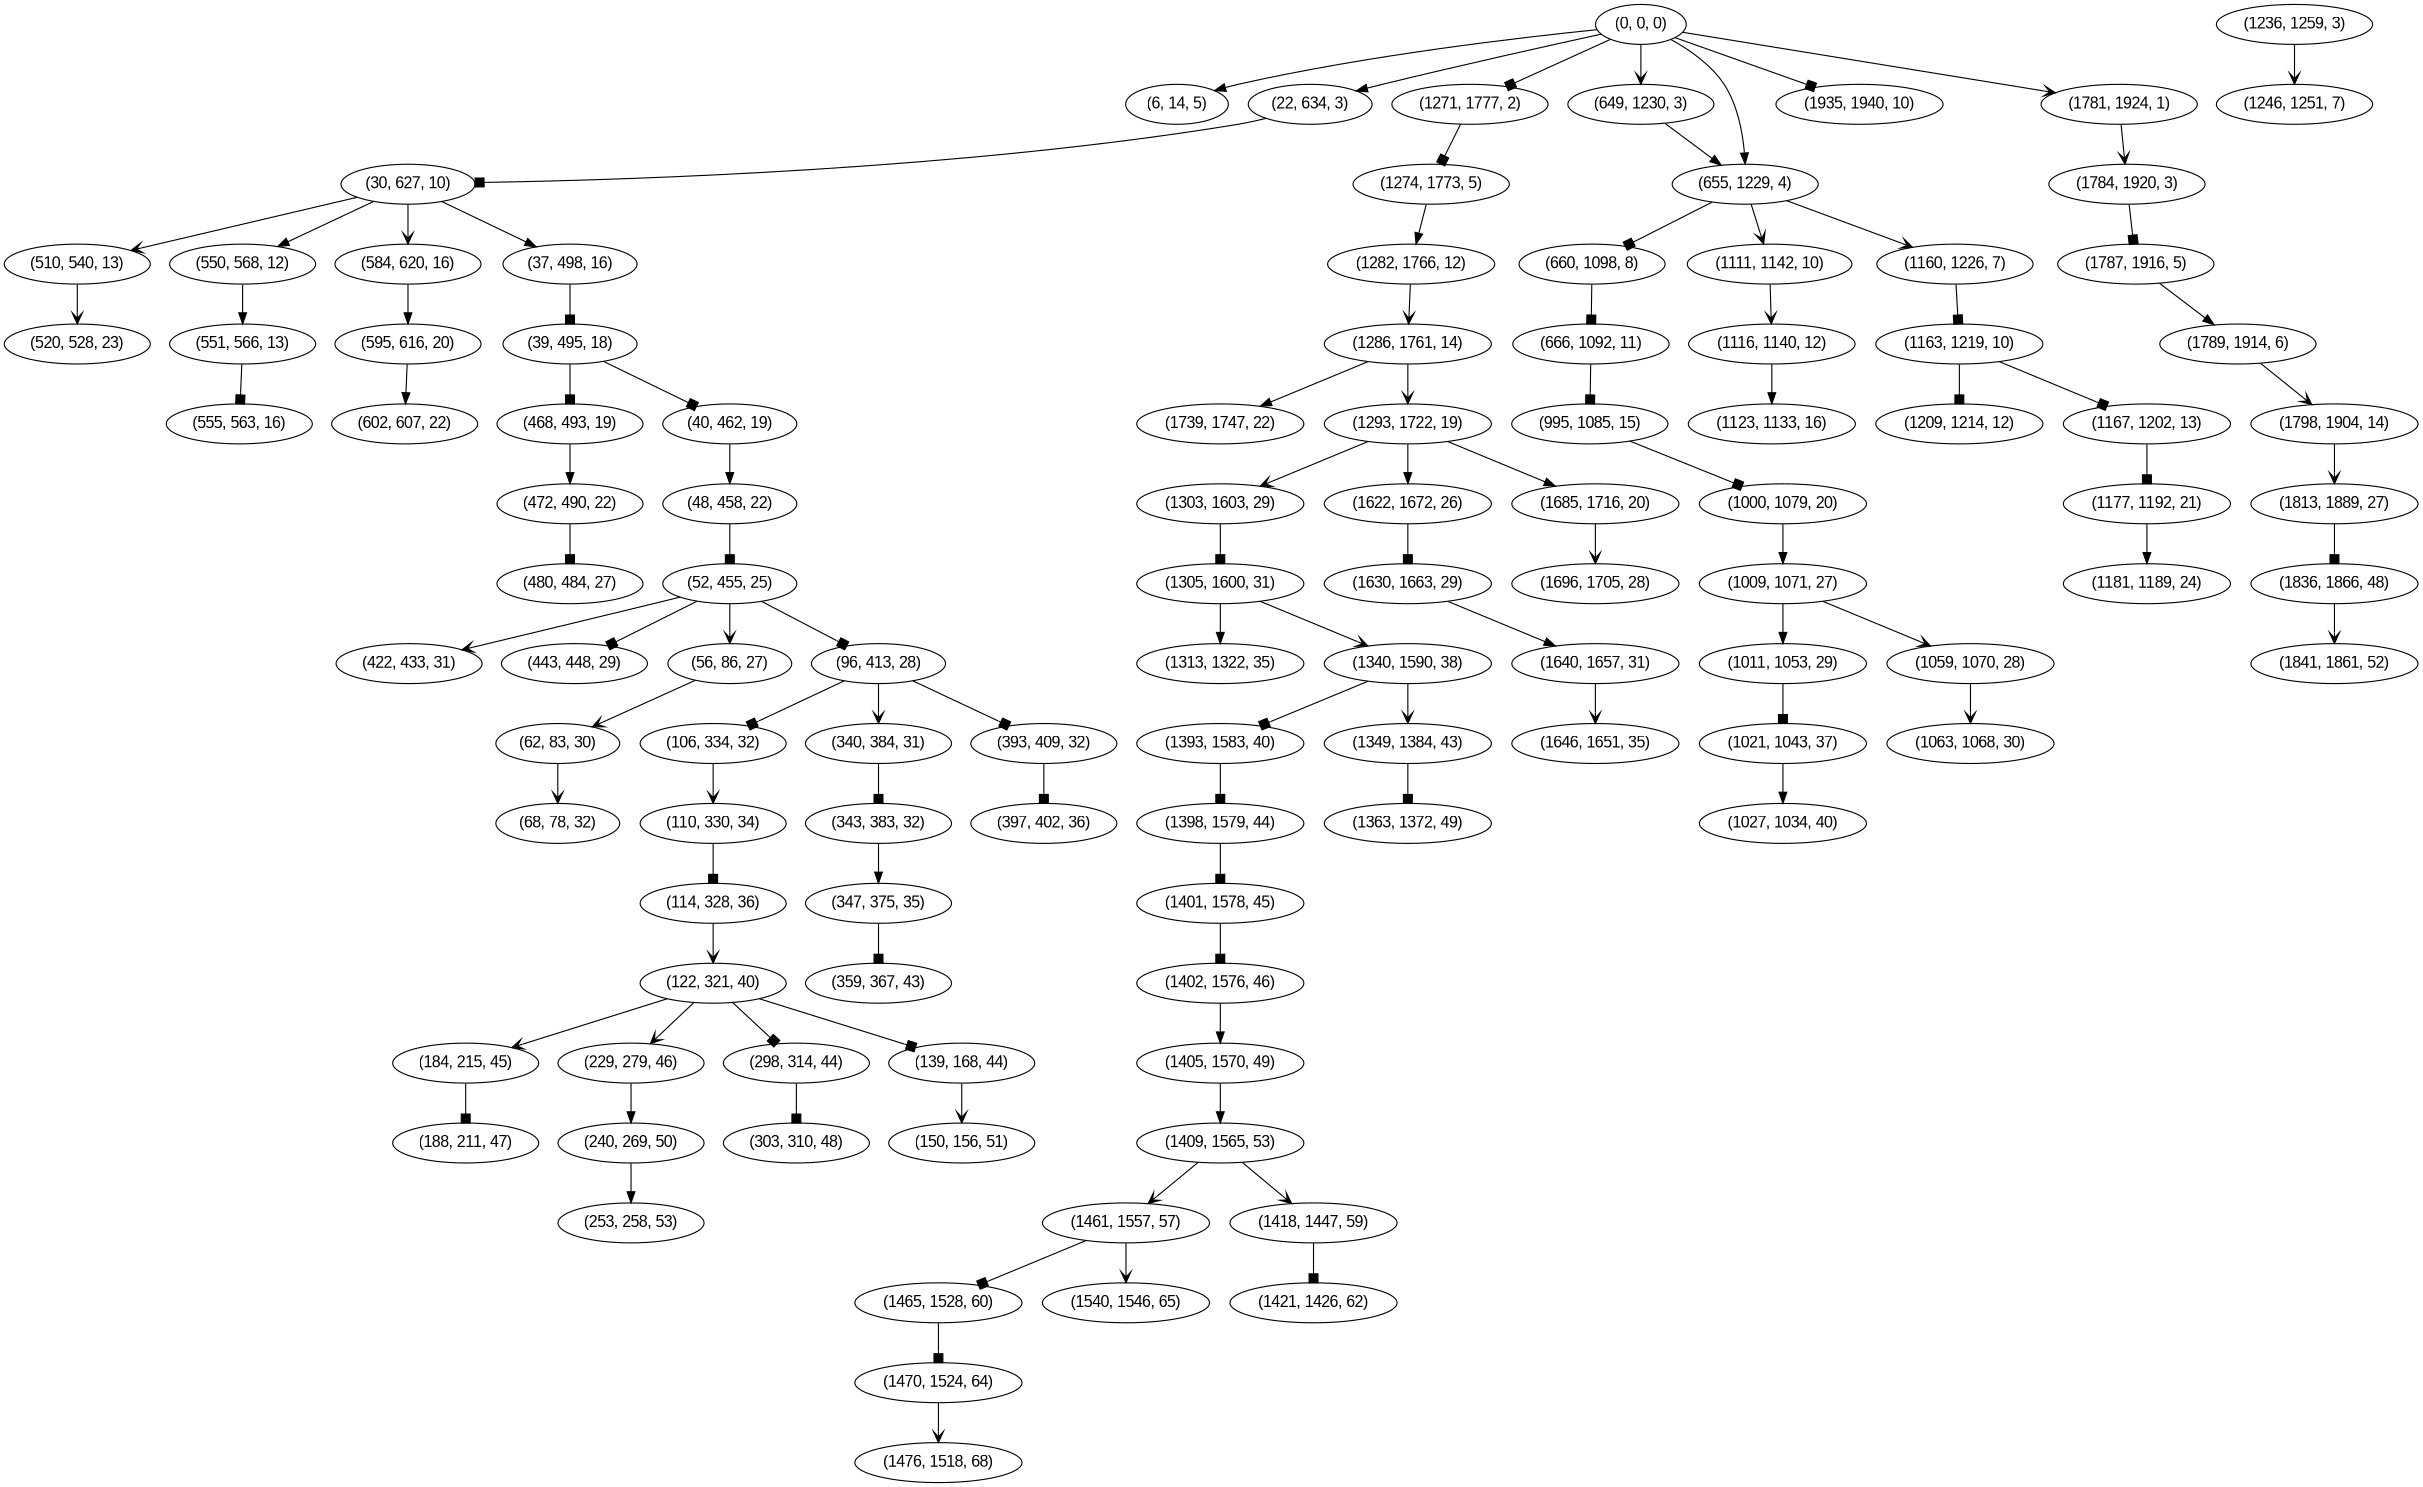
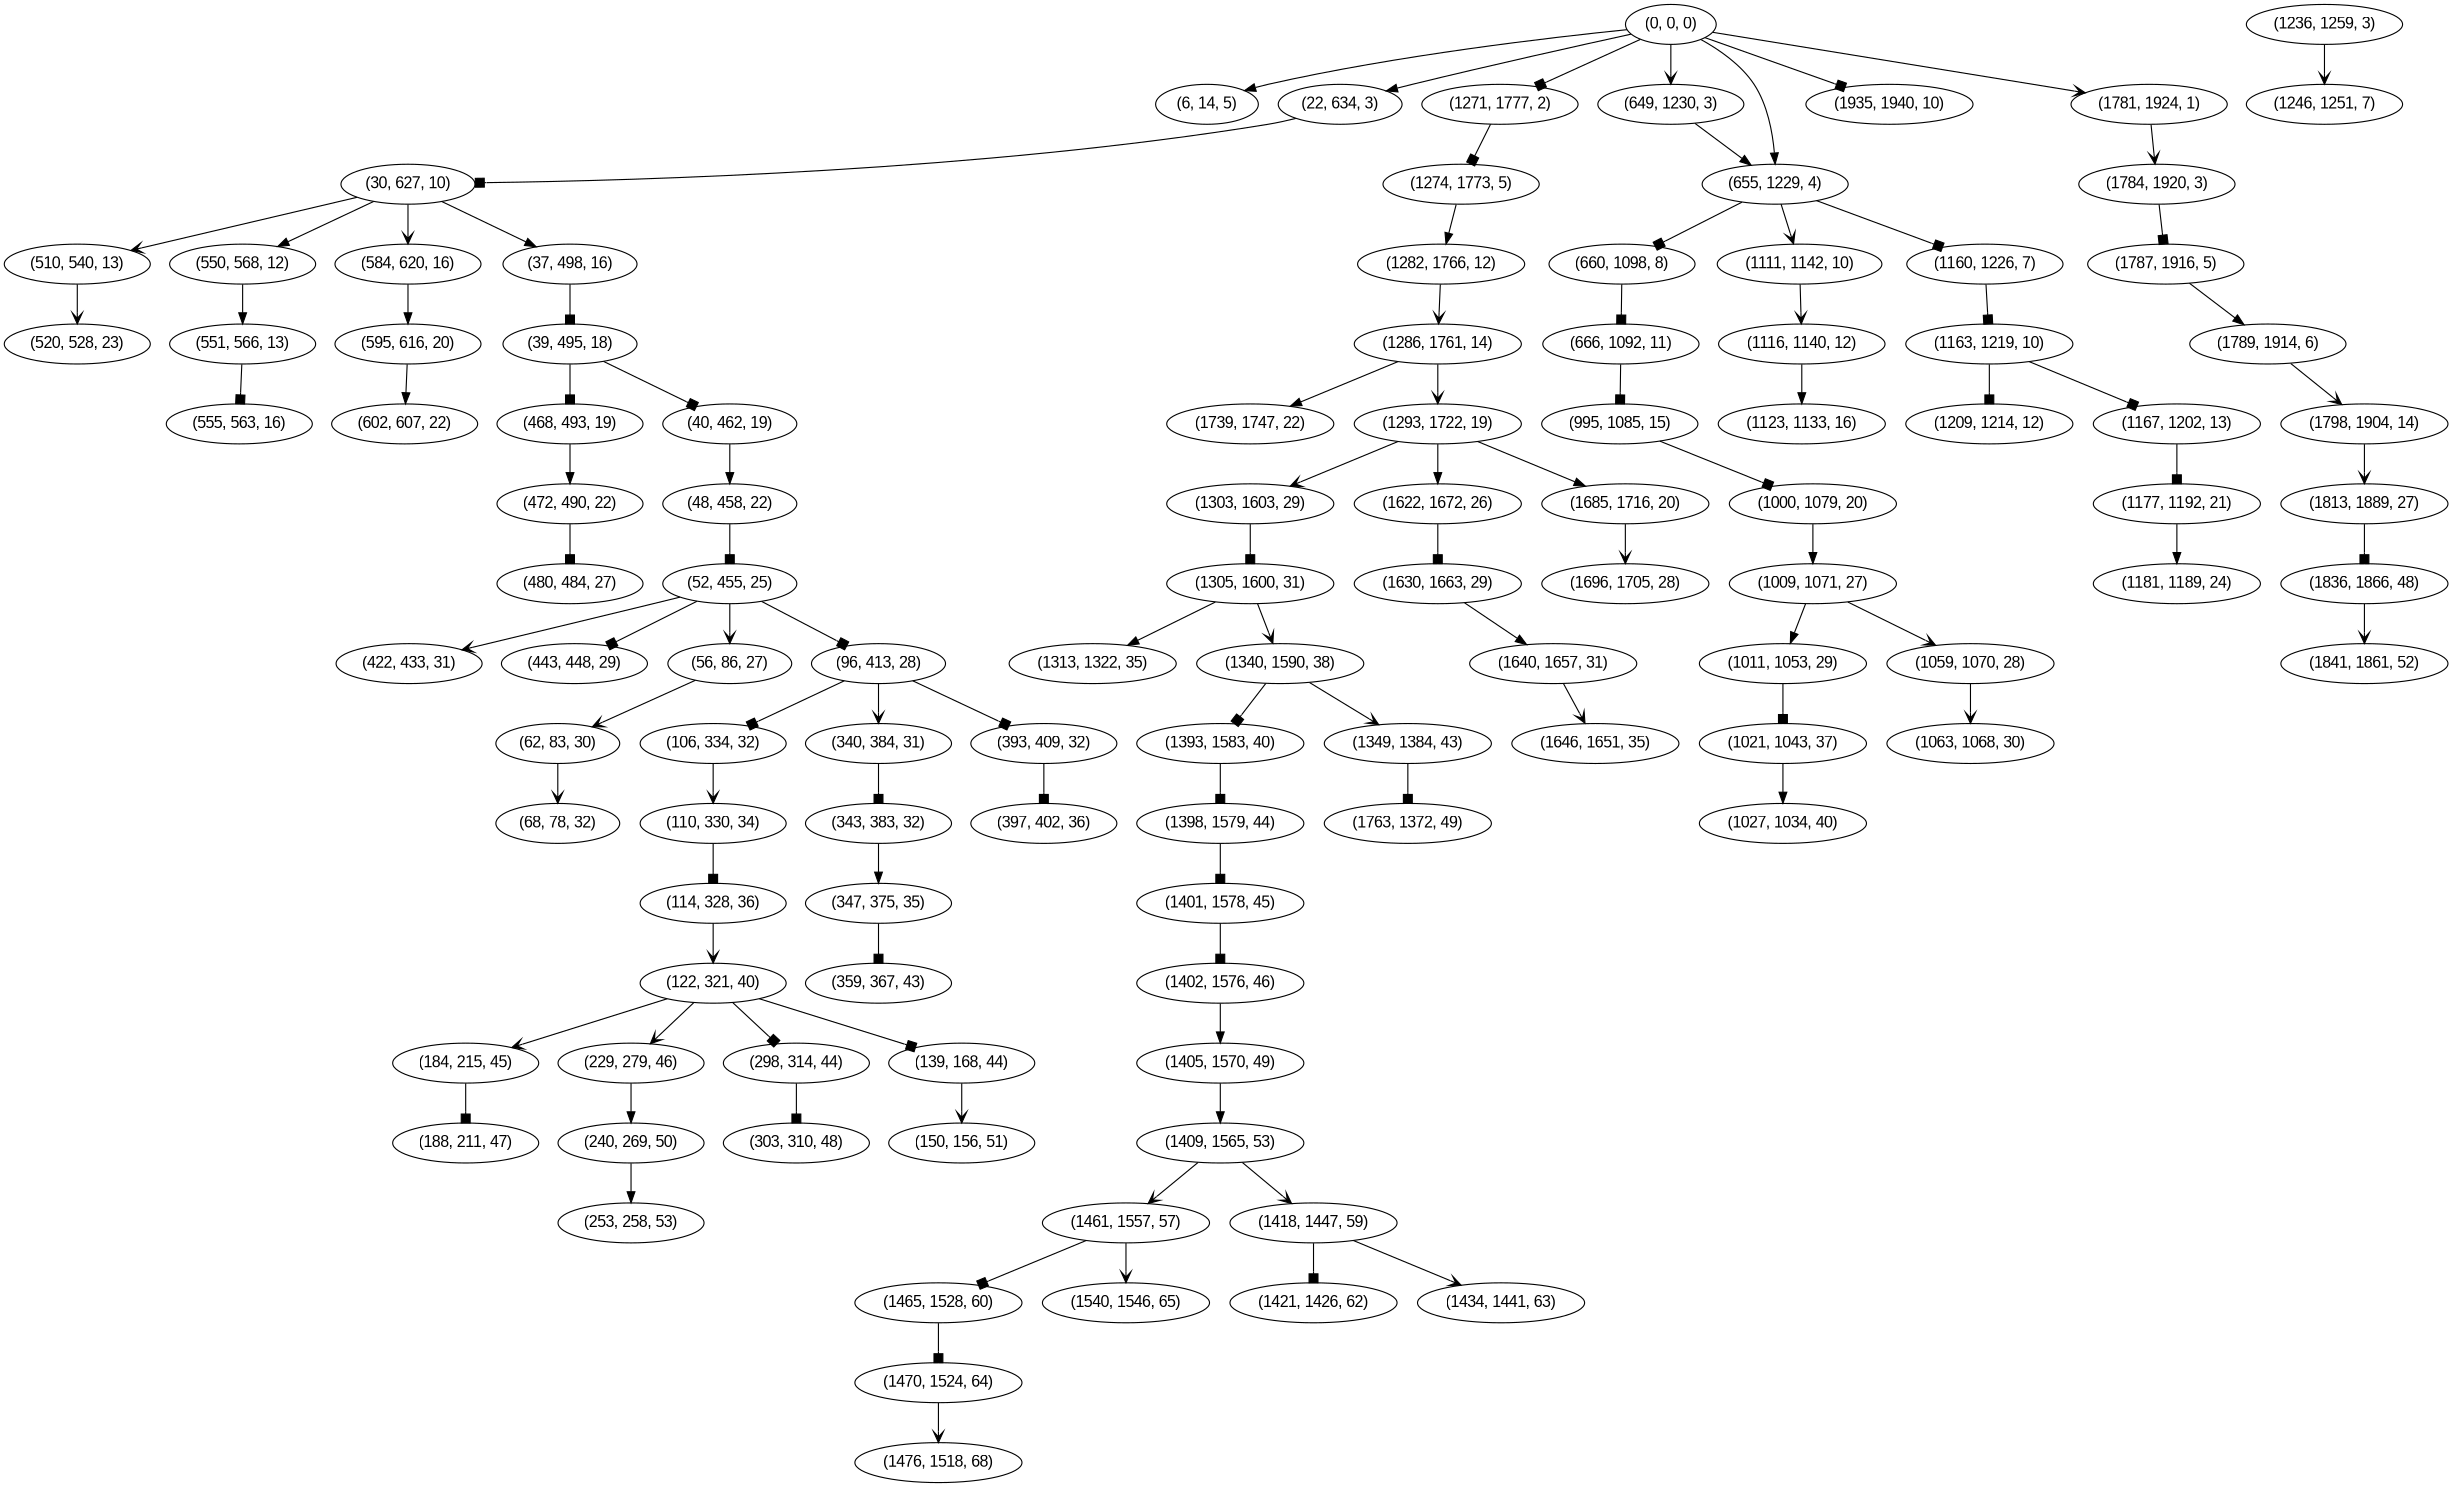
(1844, 222) -> (1874, 222)
(1408, 823) -> (1408, 823)
none -> (1501, 1303)
